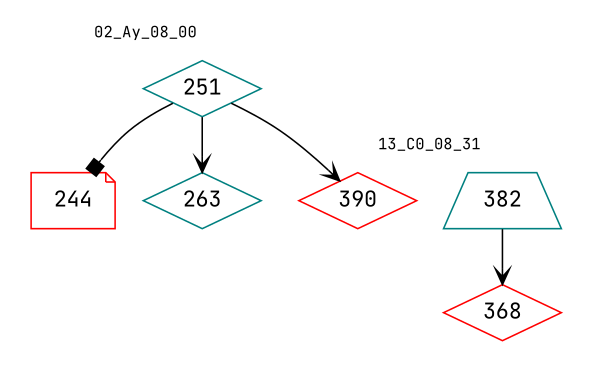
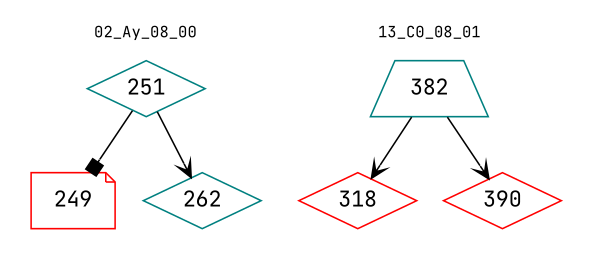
(297, 143) -> (464, 141)
(430, 145) -> (430, 33)
(73, 201) -> (73, 201)
(202, 201) -> (202, 201)
(502, 313) -> (358, 201)
